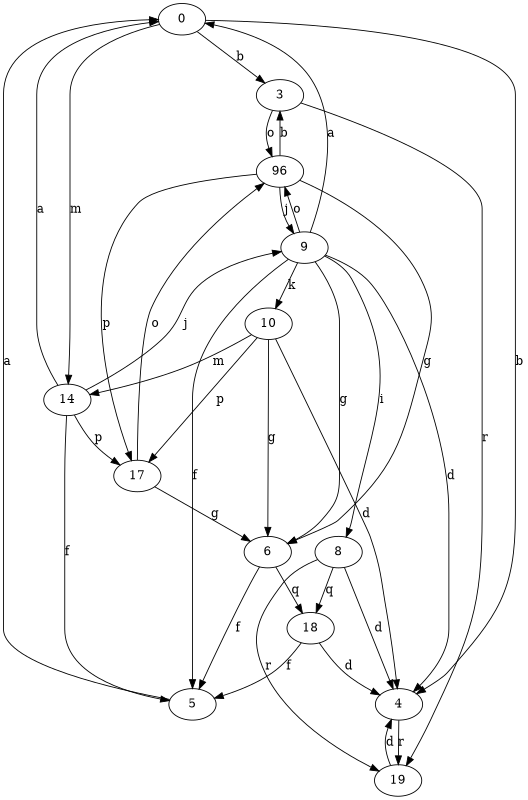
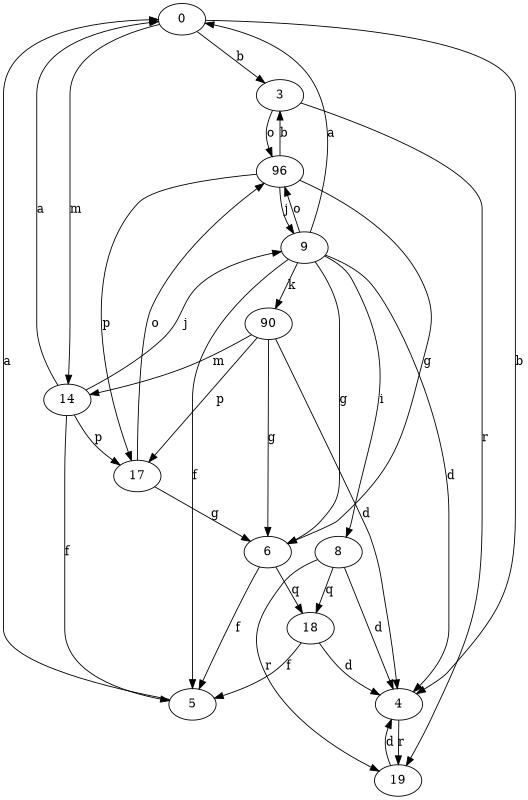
(269, 324) -> (269, 324)
